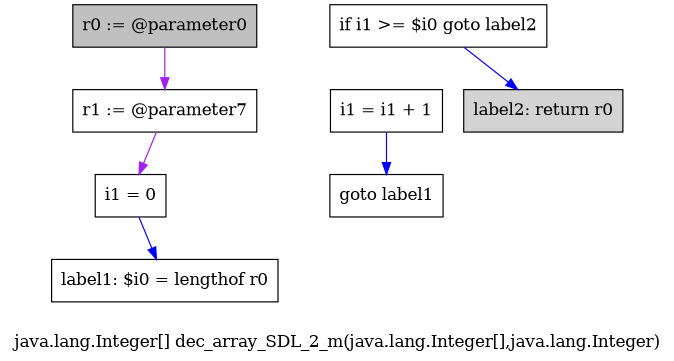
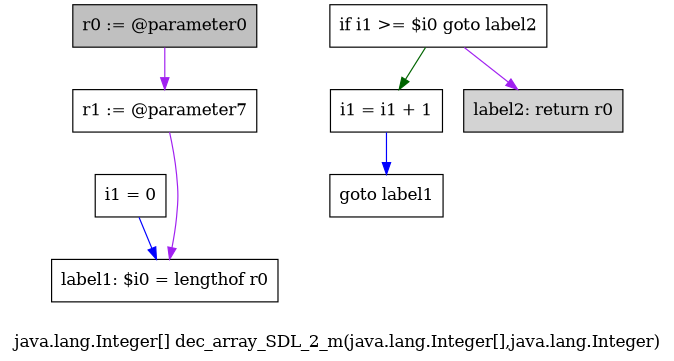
none -> (416, 63)
(486, 65) -> (486, 65)
(150, 148) -> (178, 190)
